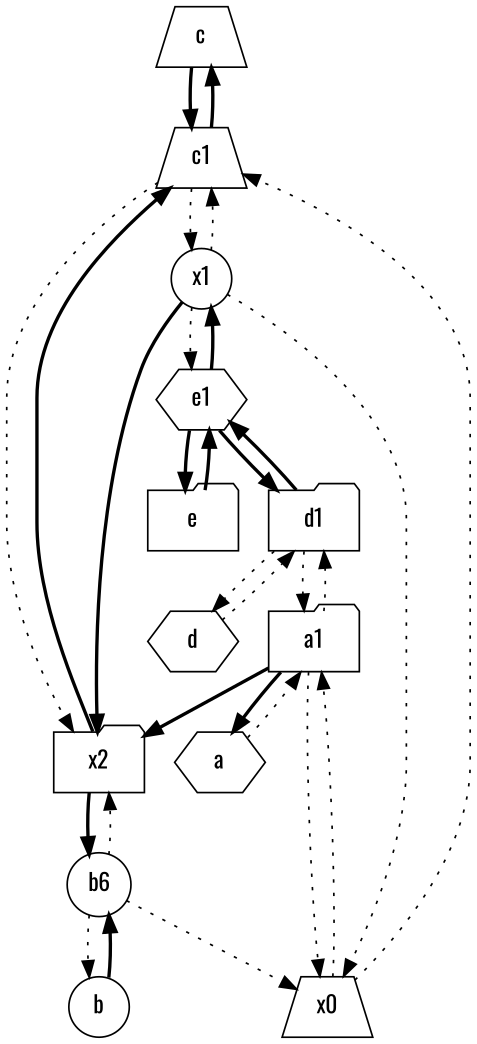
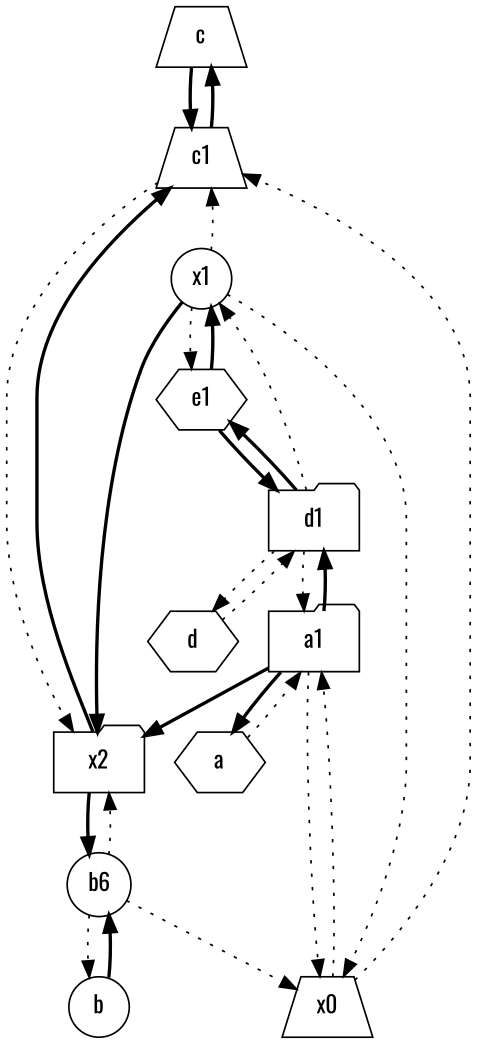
(190, 211) -> (276, 400)
(193, 521) -> none
(325, 590) -> (325, 590)
